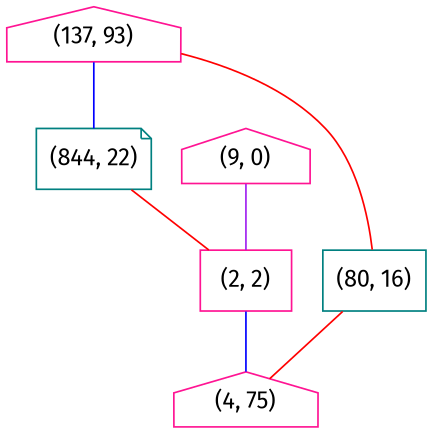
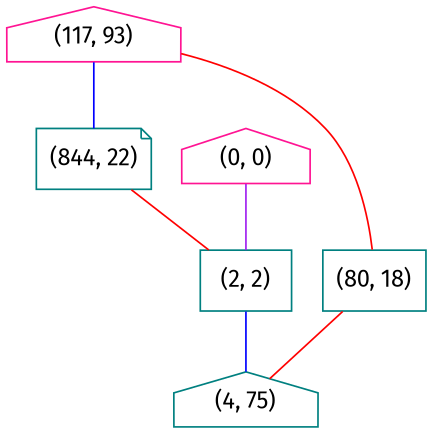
(94, 37) -> (94, 37)
(246, 159) -> (246, 159)
(246, 281) -> (246, 281)
(374, 281) -> (374, 281)
(246, 402) -> (246, 402)
